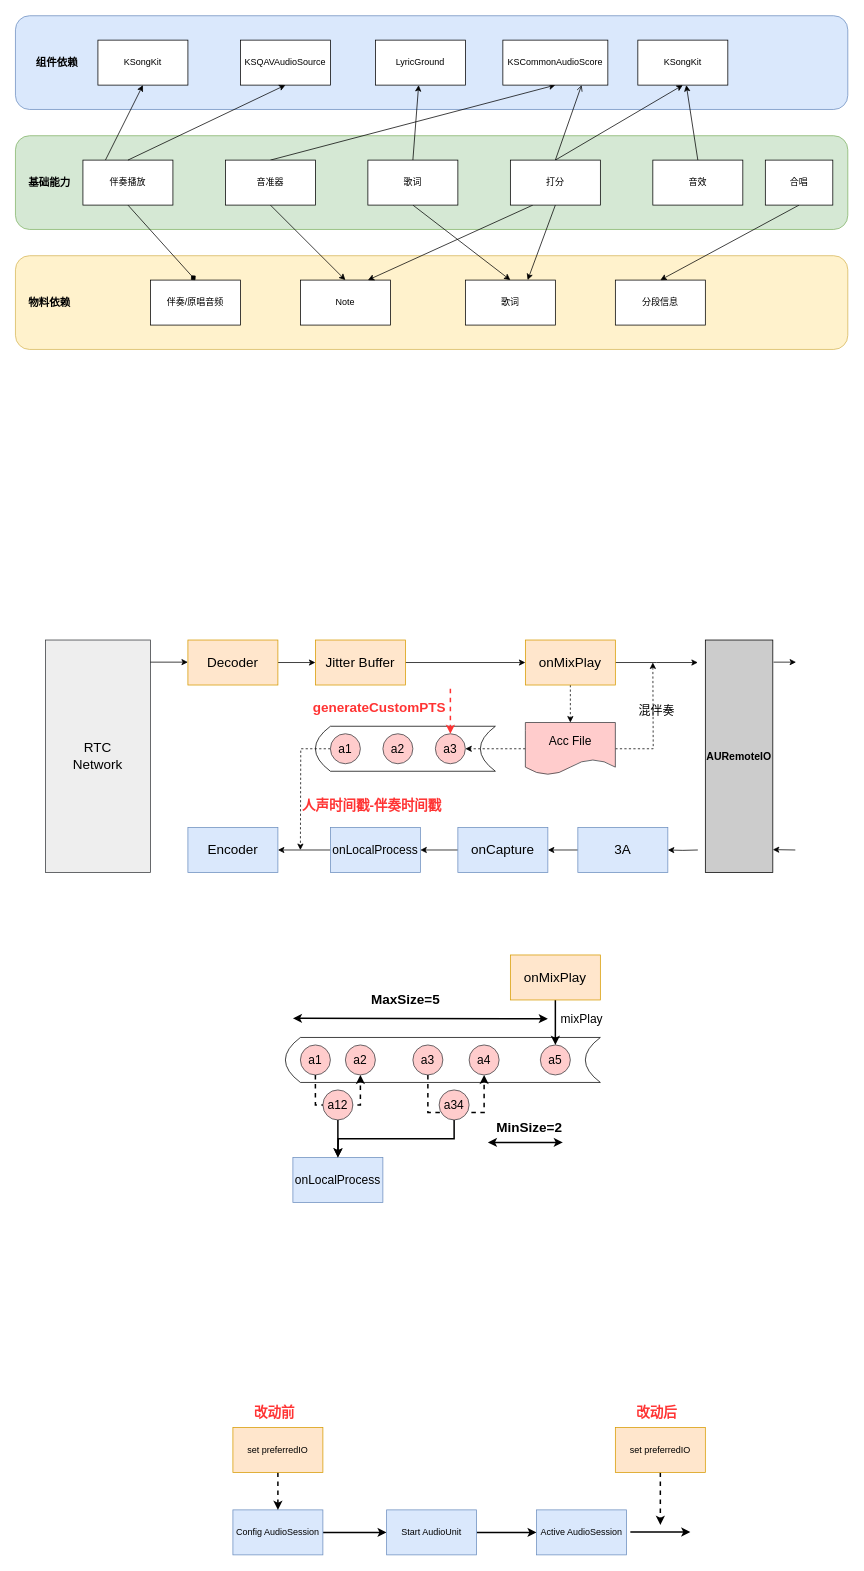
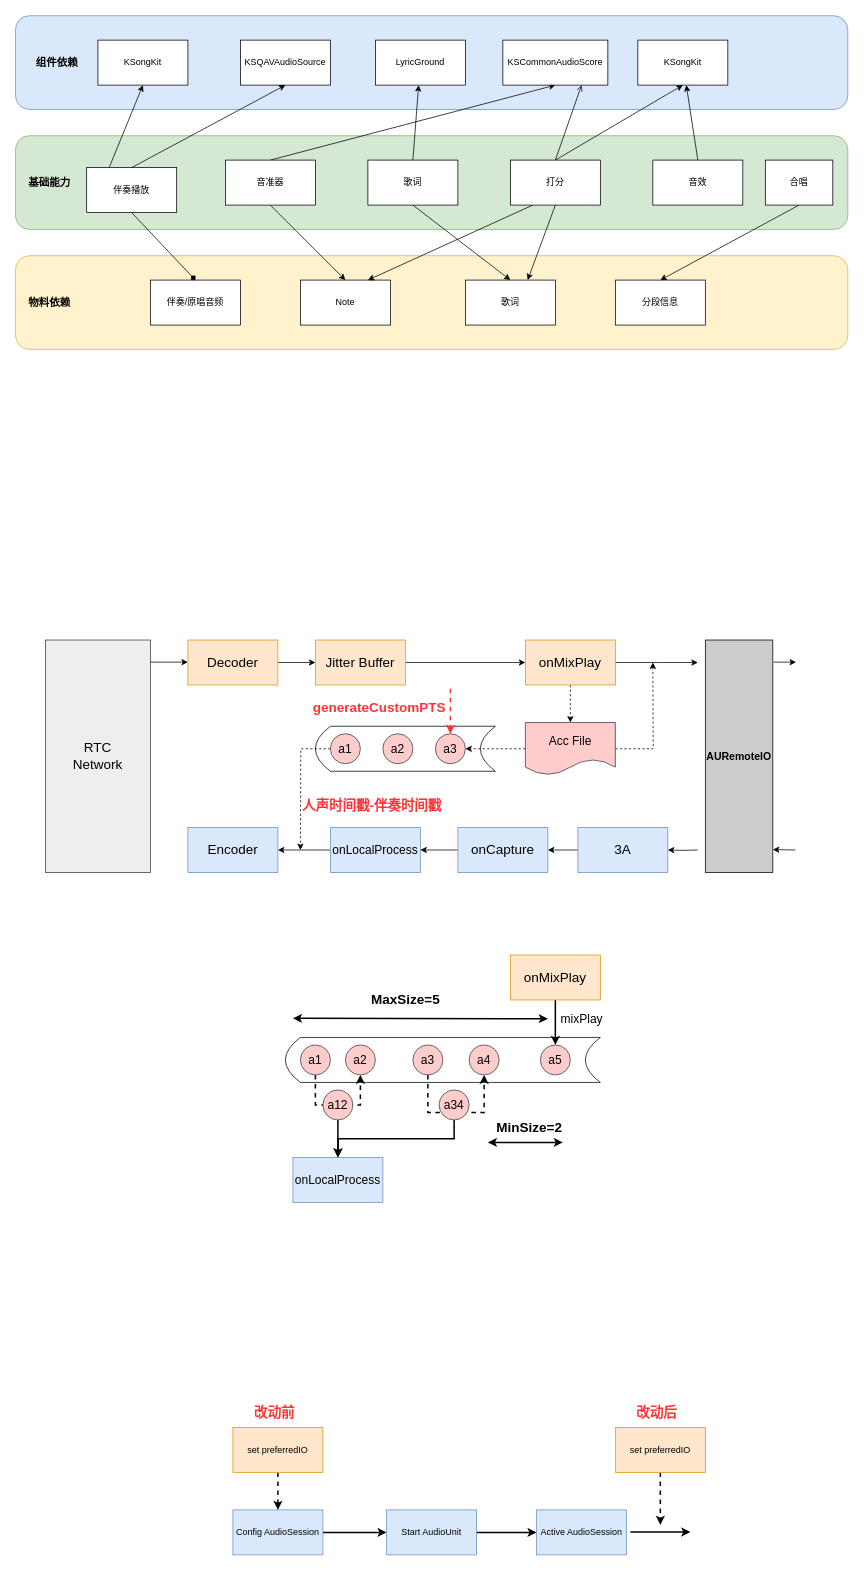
(128, 183) -> (132, 190)
(657, 711) -> none
